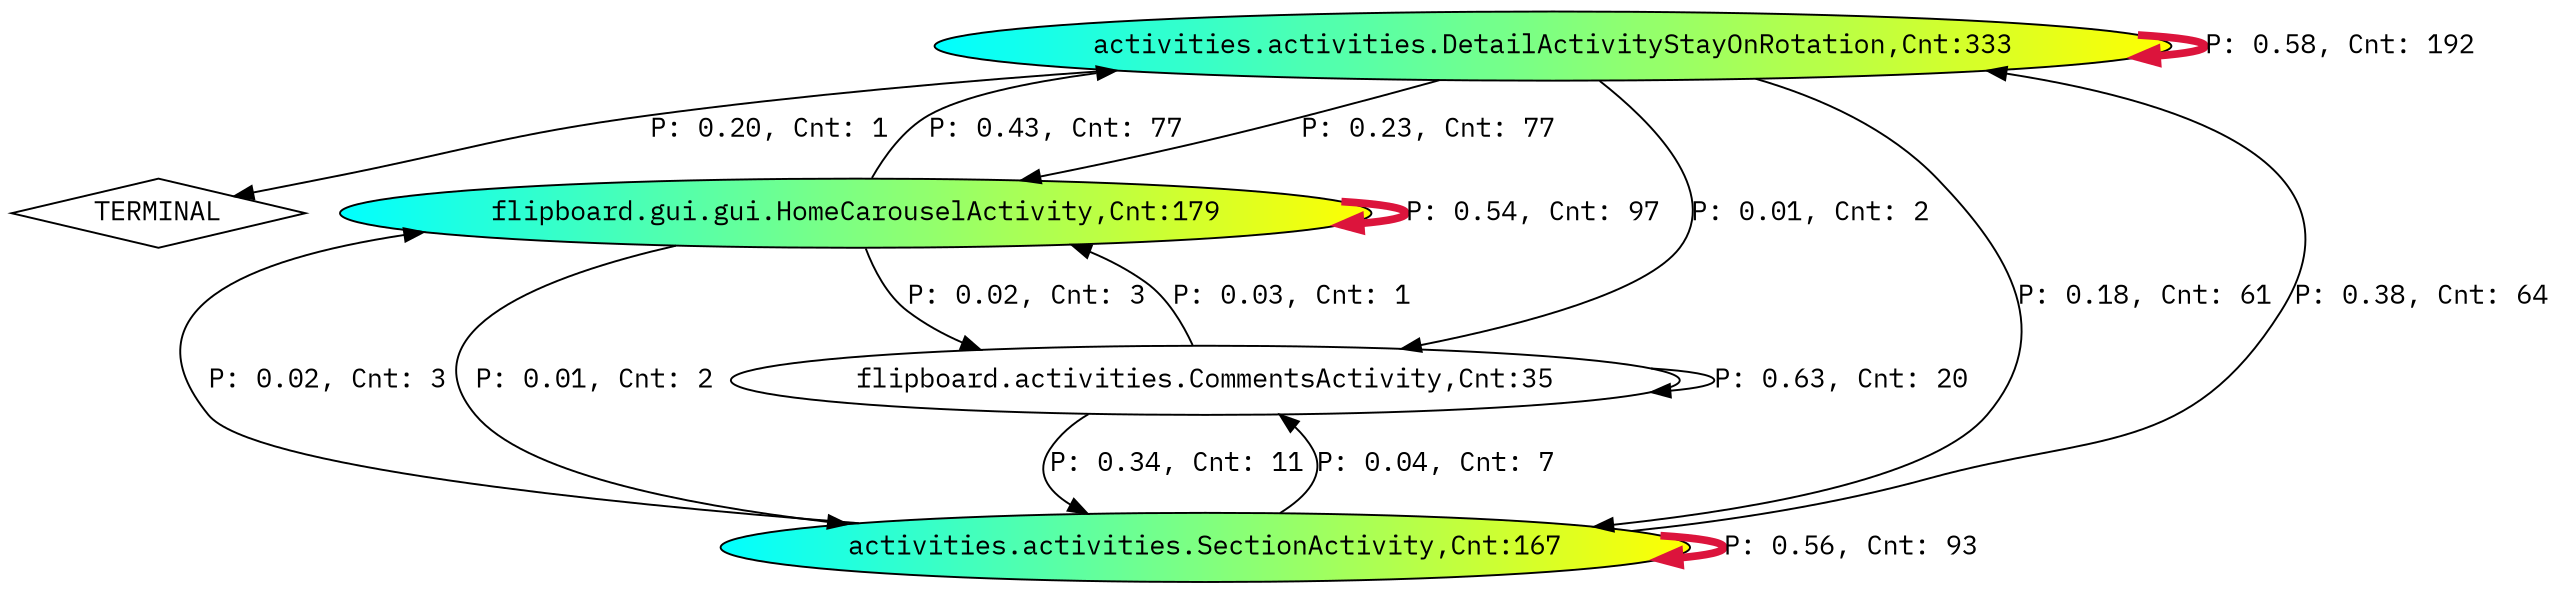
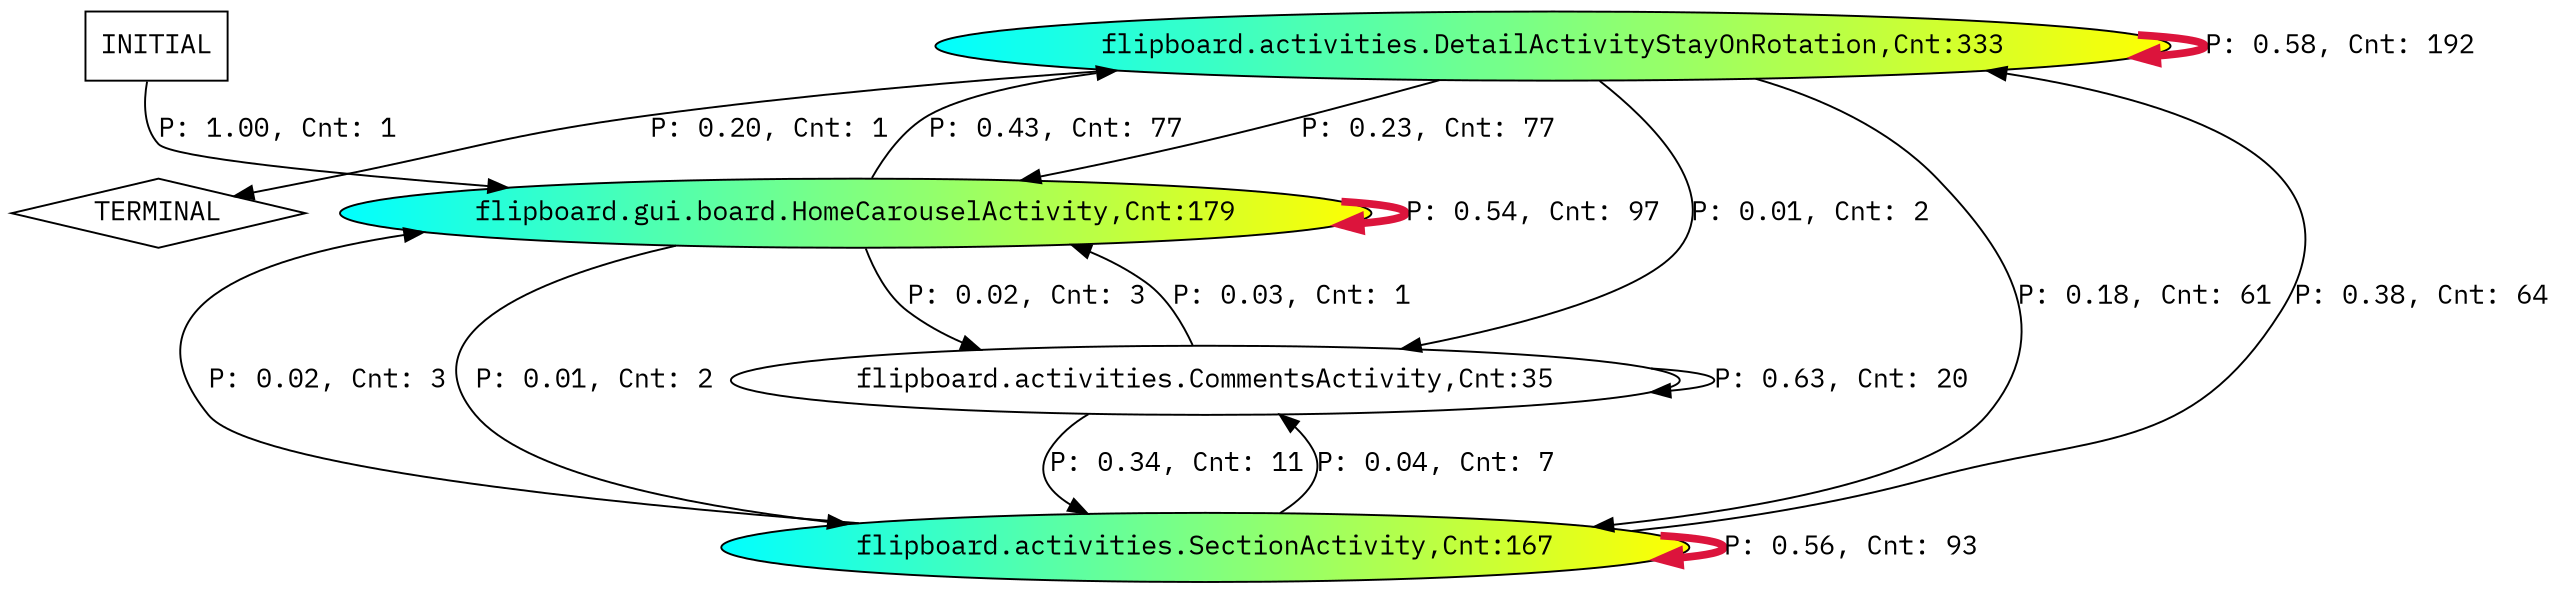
none -> (157, 46)
(1553, 46) -> (1553, 46)
(856, 213) -> (856, 213)
(1205, 547) -> (1205, 547)
